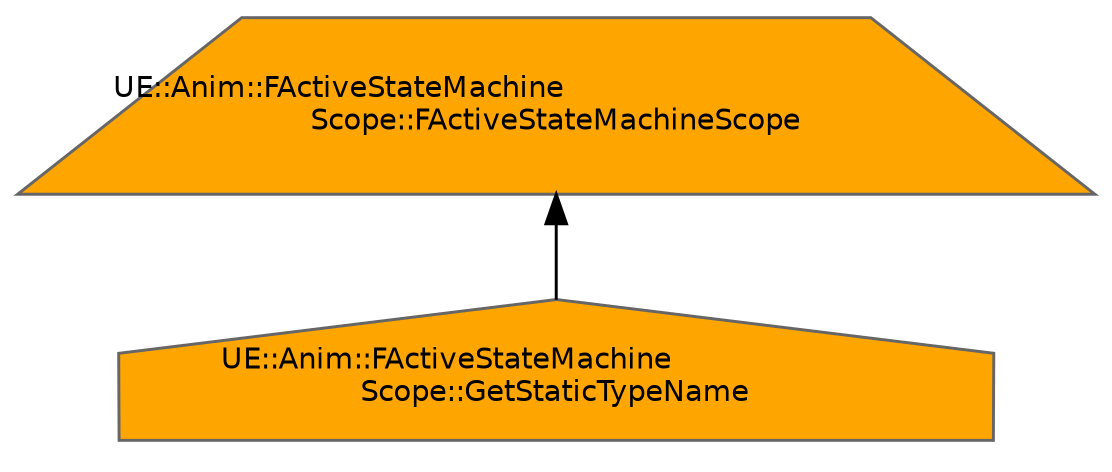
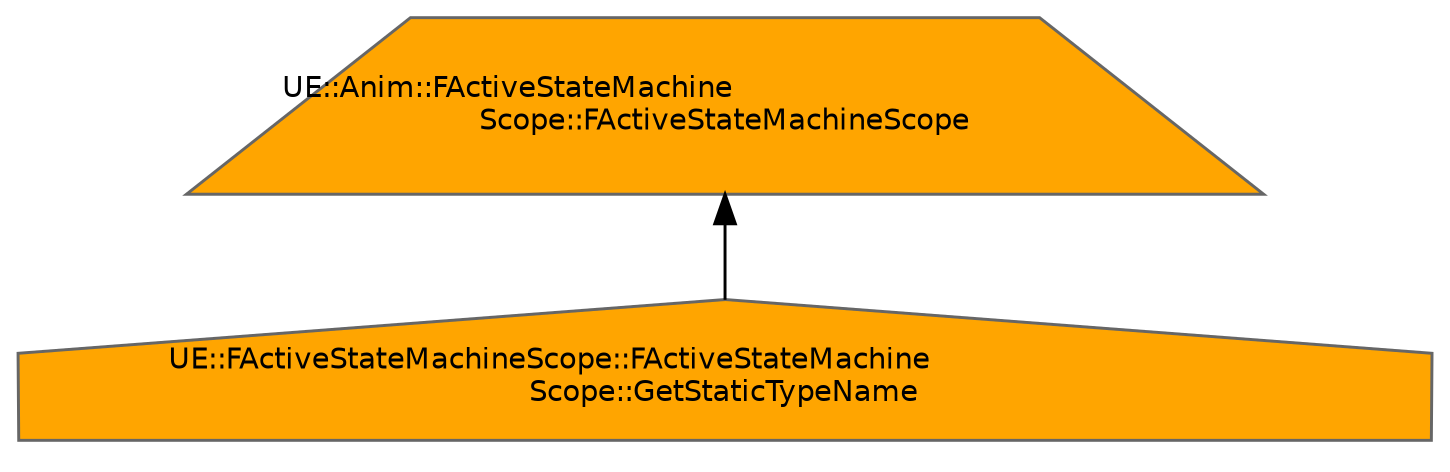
(556, 377) -> (725, 377)
